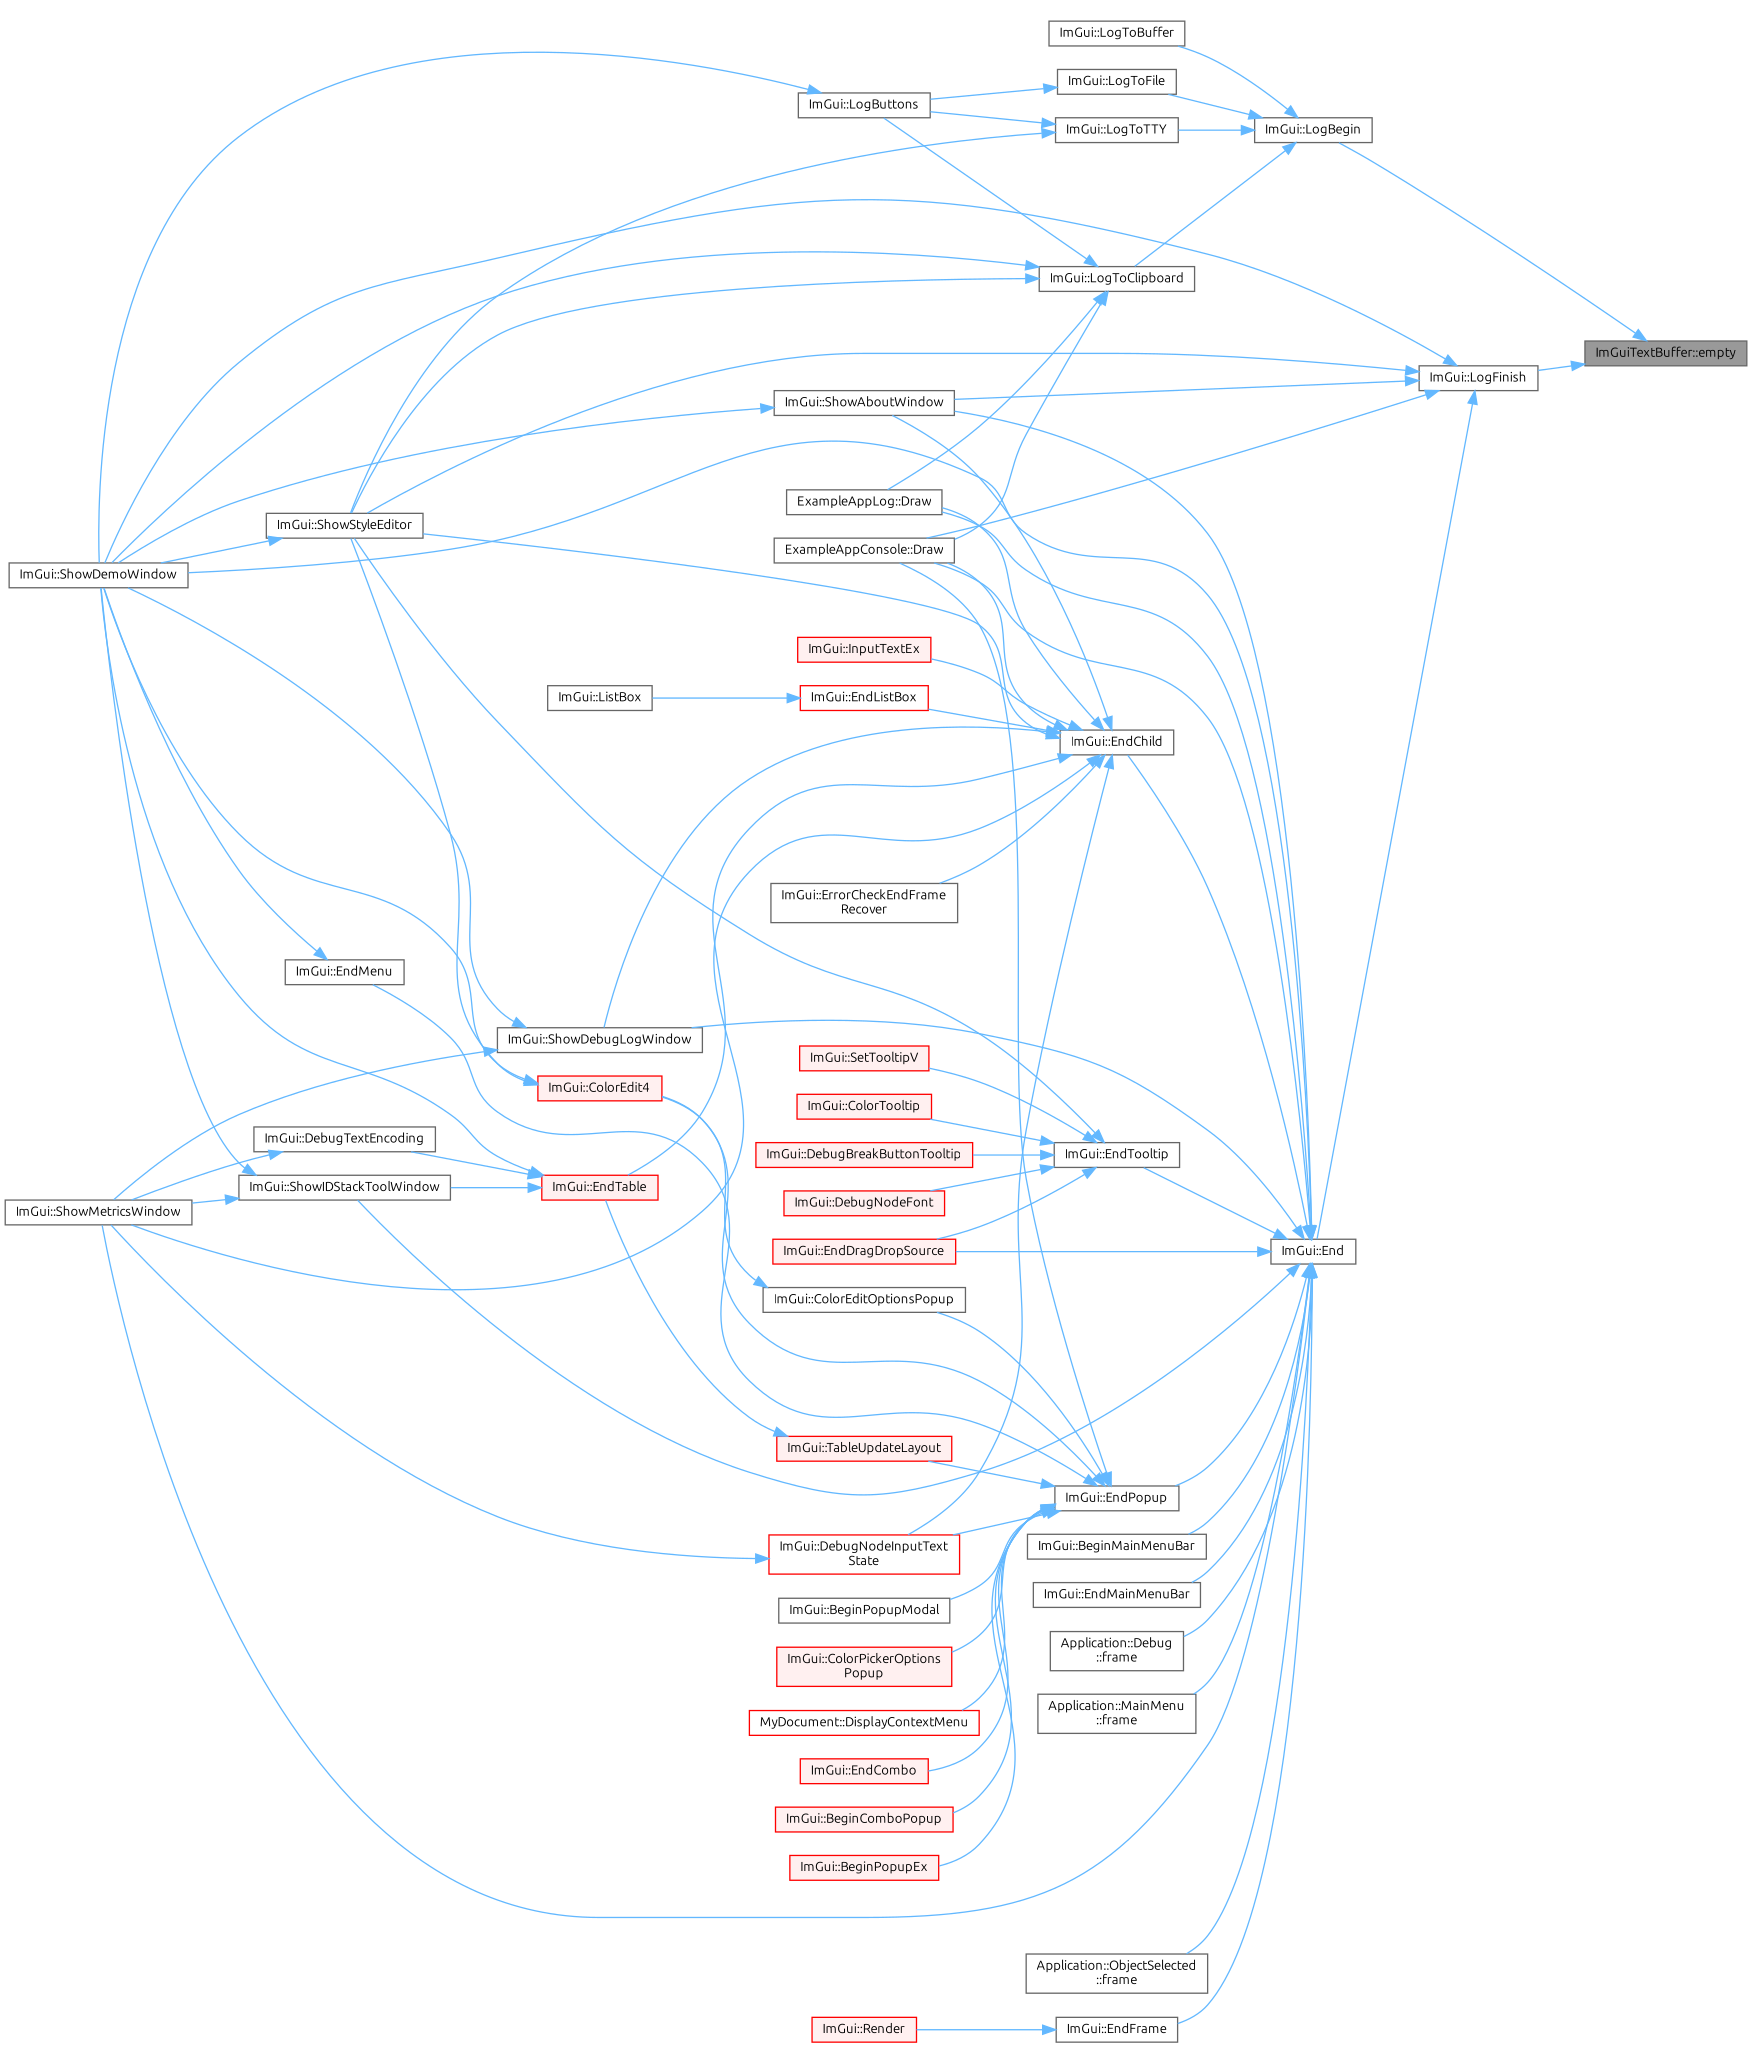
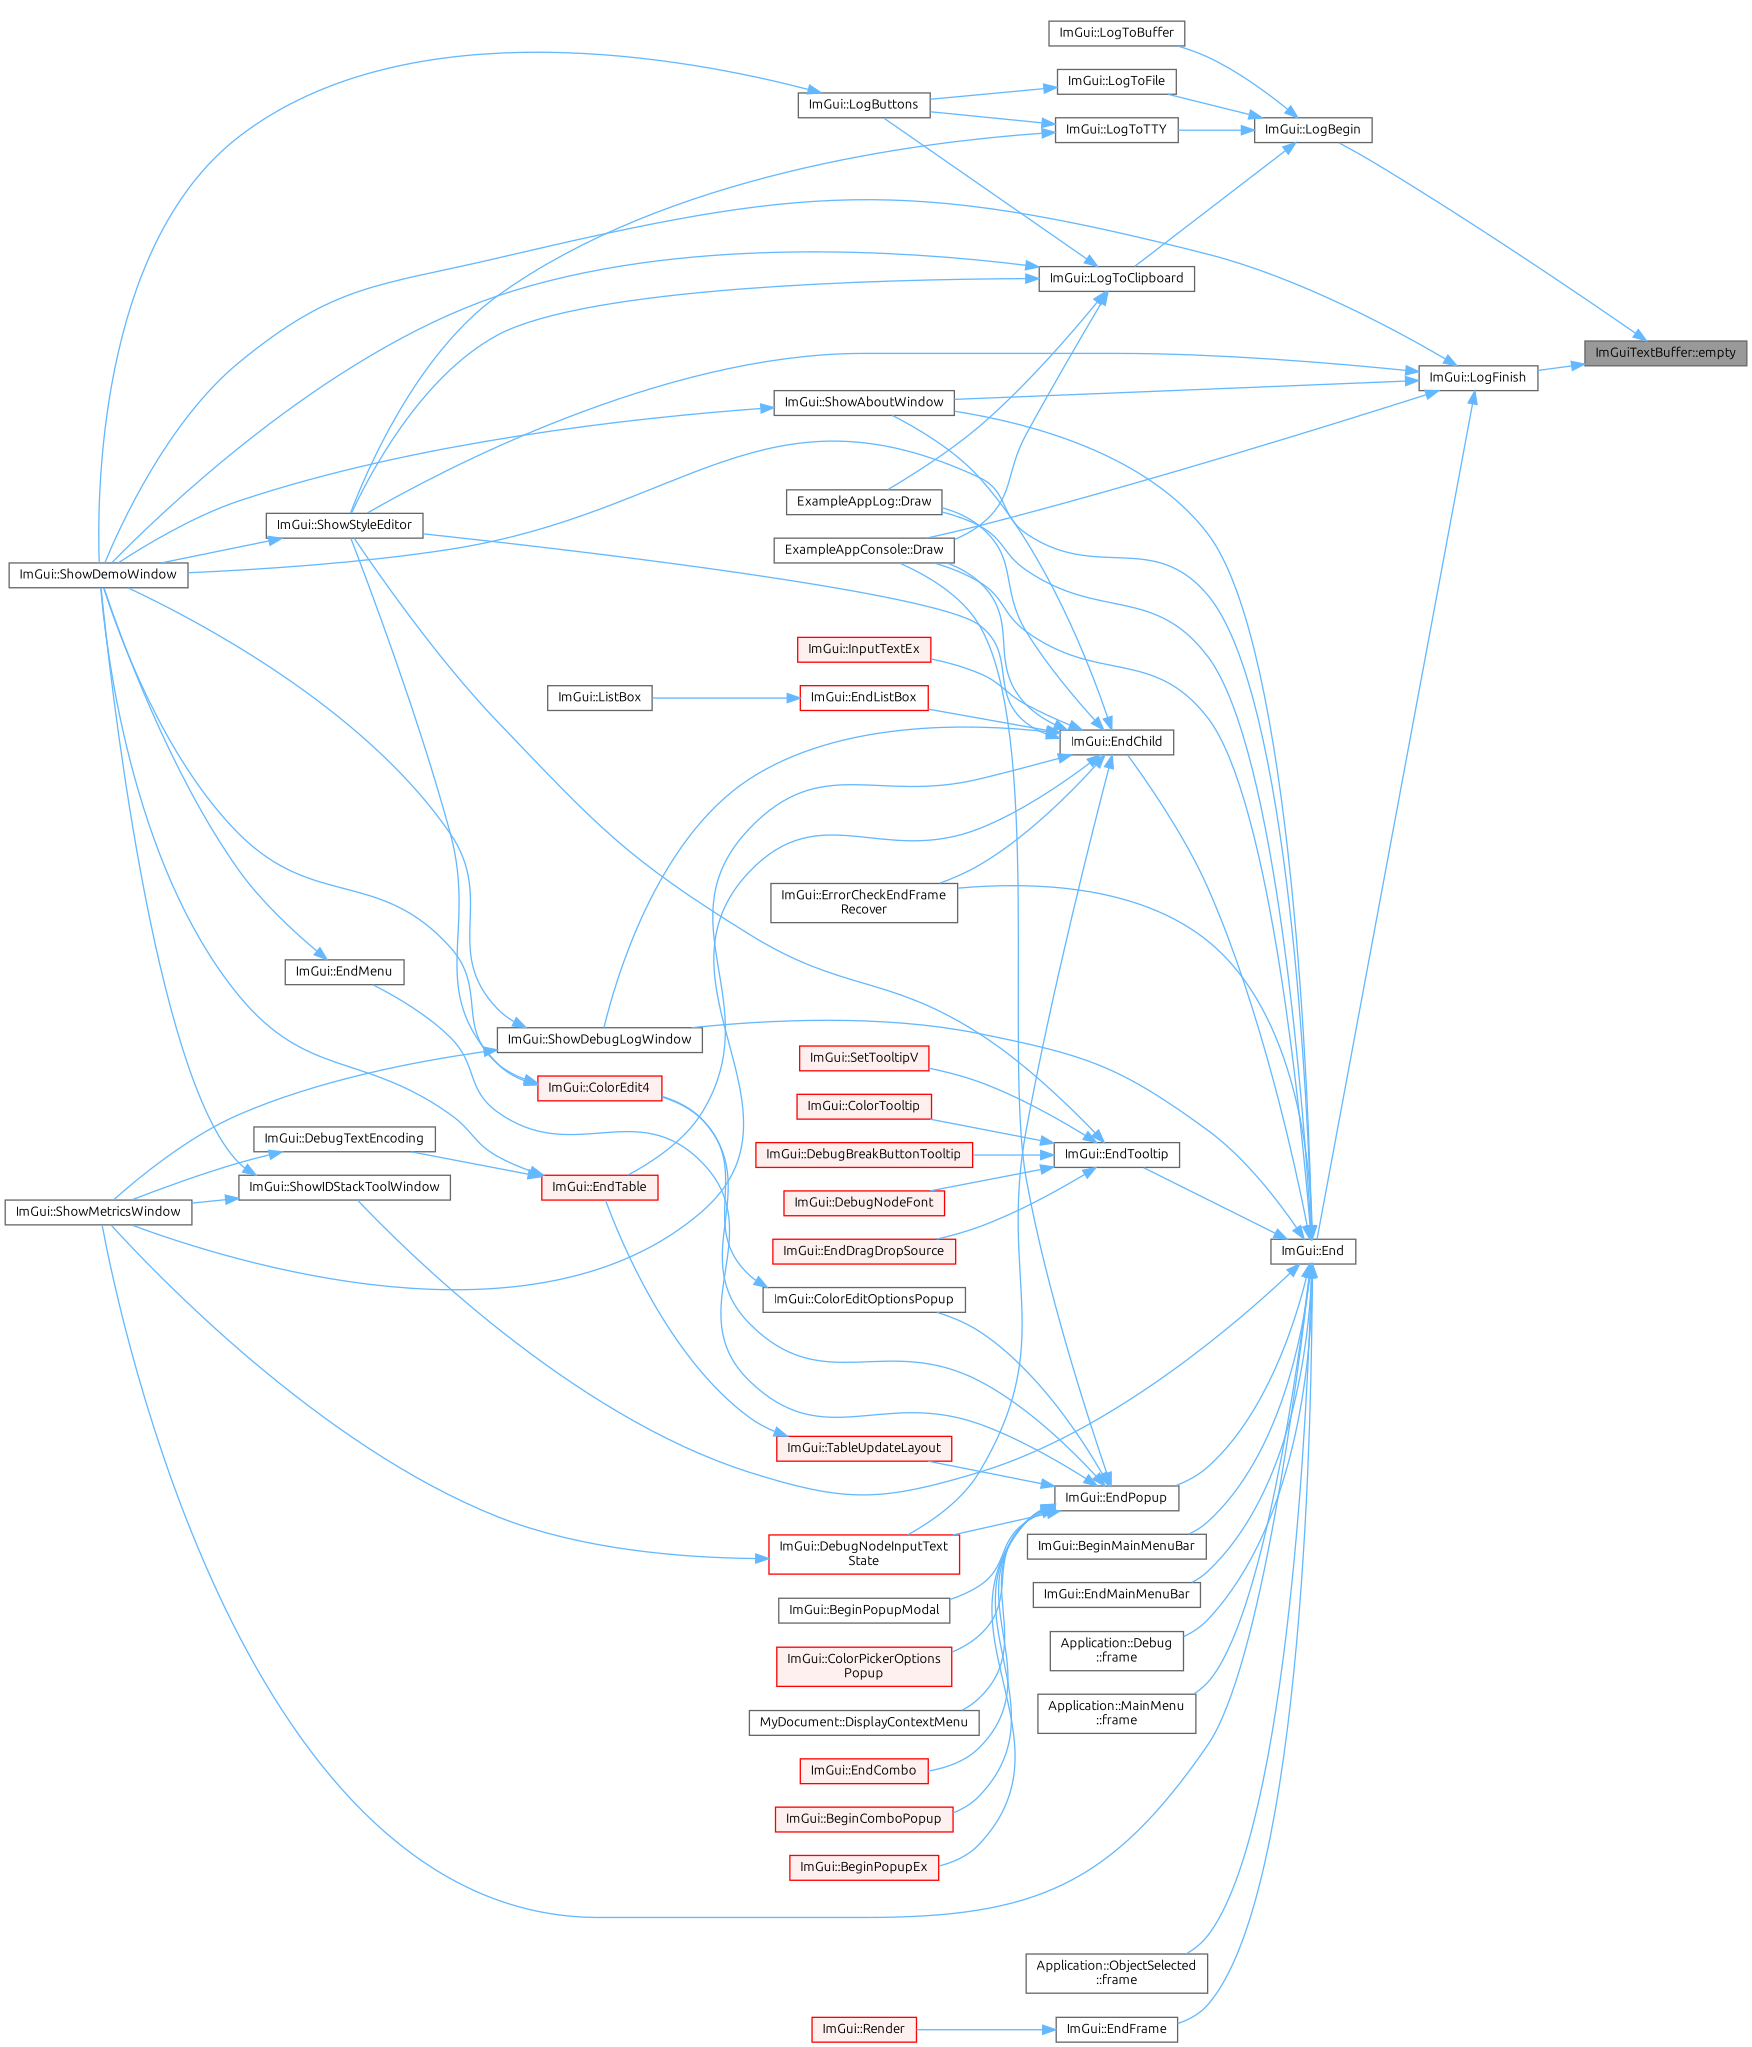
(489, 1188) -> none
(1107, 1252) -> (1225, 959)
(864, 1723) -> (864, 1723)
